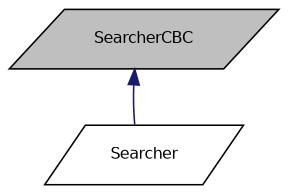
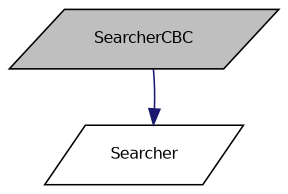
(134, 105) -> (155, 89)
